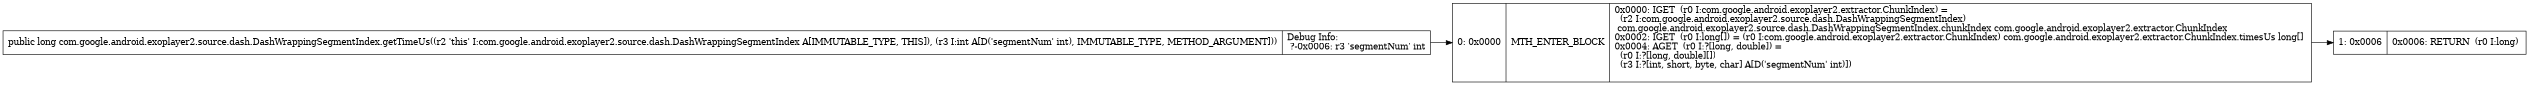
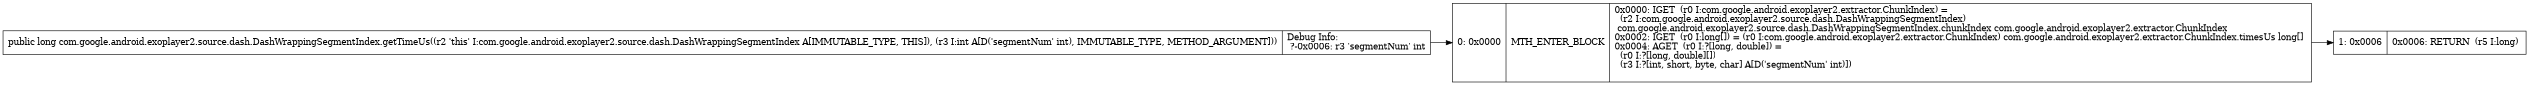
(2457, 42) -> (2457, 42)
